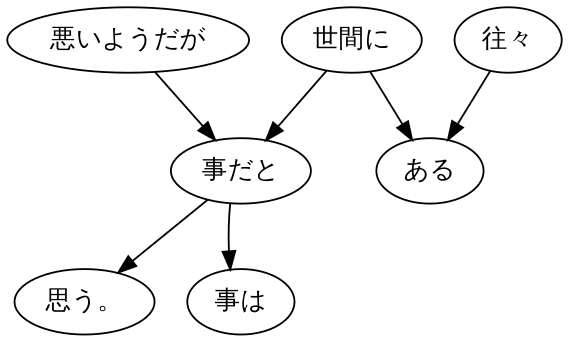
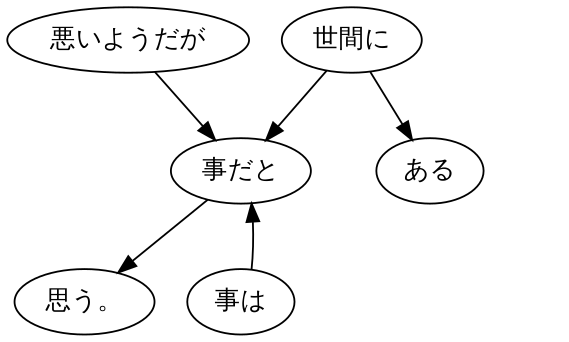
(508, 40) -> none
(229, 227) -> (253, 246)
